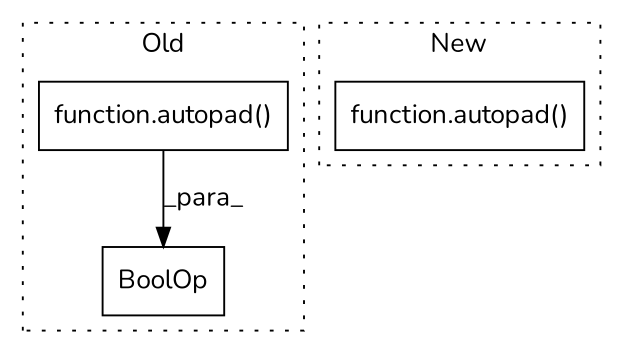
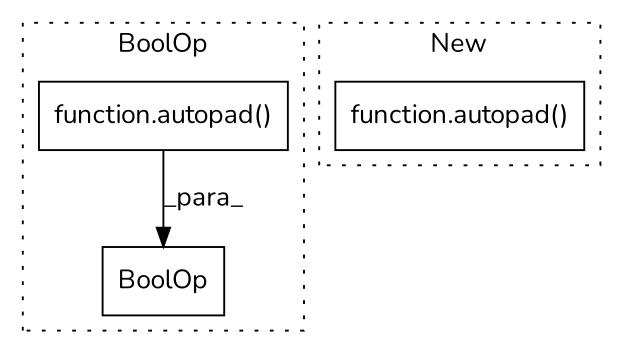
(163, 45) -> (163, 45)
